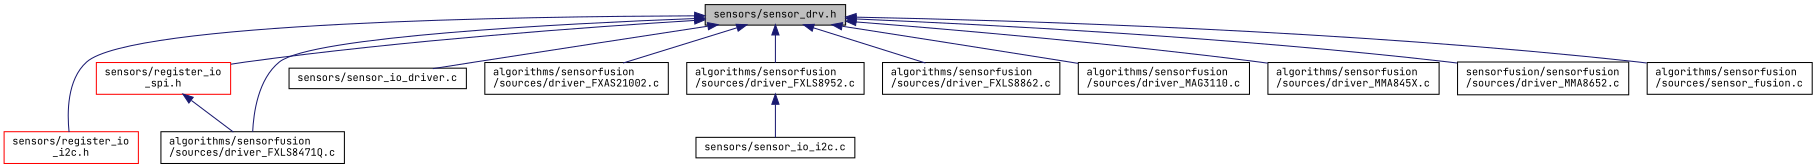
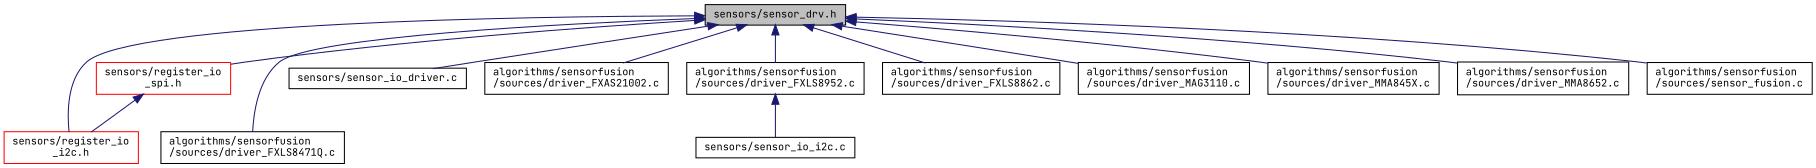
(1543, 78) -> (1543, 78)
(212, 116) -> (113, 116)
